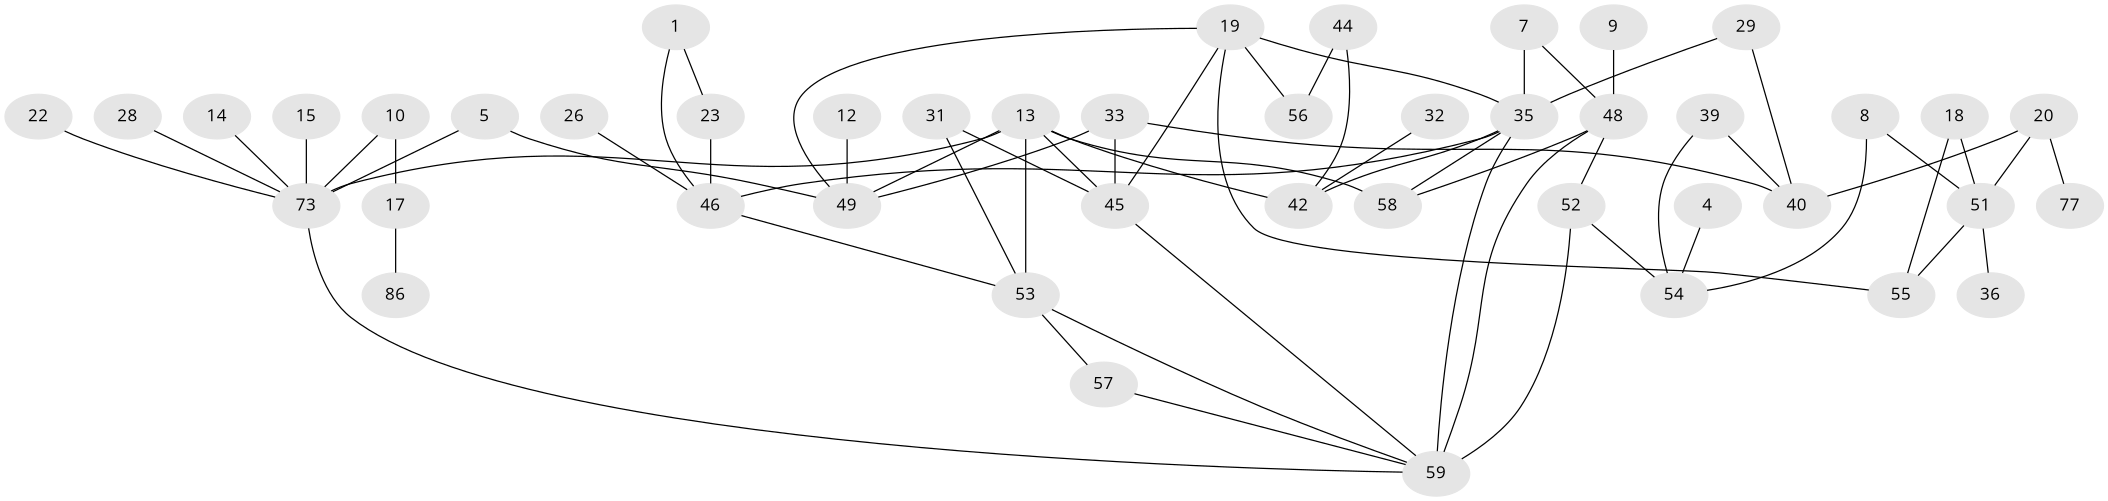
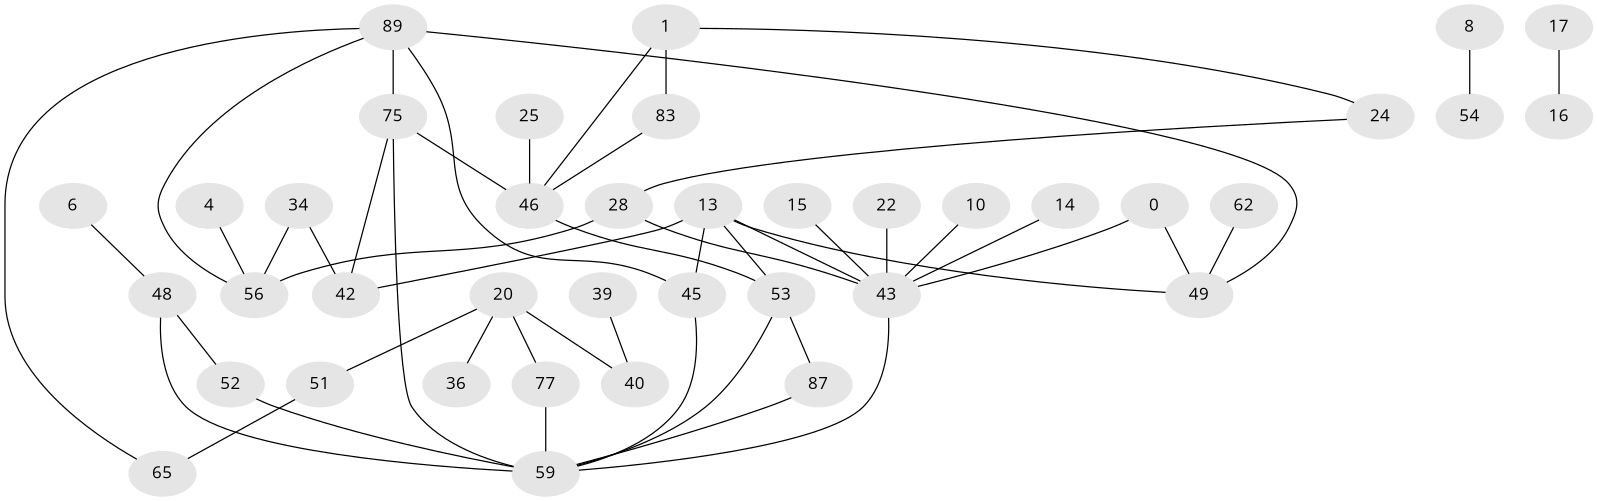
(1230, 27) -> (393, 27)
(1343, 27) -> (299, 206)
(1524, 27) -> none
(1614, 27) -> (73, 206)
(1746, 27) -> none
(485, 117) -> (1155, 206)
(574, 117) -> (530, 117)
(711, 117) -> (666, 117)
(847, 117) -> (1244, 206)
(936, 117) -> none
(1115, 117) -> none
none -> (1380, 117)
(1435, 117) -> none
(1524, 117) -> (393, 117)
(1955, 117) -> none
(396, 153) -> none
(1920, 159) -> none
(1660, 200) -> none
(306, 206) -> (887, 295)
(1388, 206) -> none
(1691, 250) -> (232, 251)
none -> (437, 251)
(1623, 251) -> none
(1986, 251) -> (480, 340)
(396, 295) -> (1559, 117)
(1901, 295) -> (162, 474)
(1104, 384) -> (819, 384)
none -> (546, 429)
